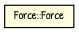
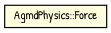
(39, 16) -> (56, 16)
